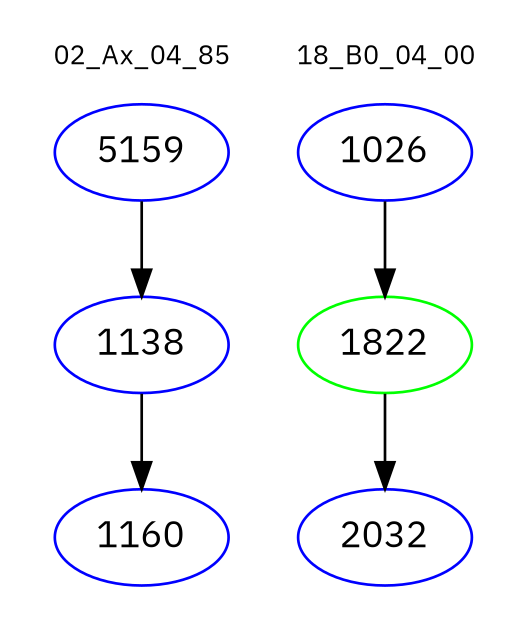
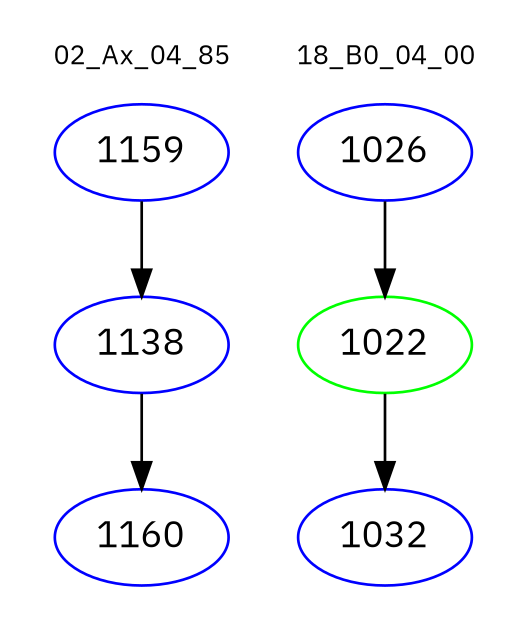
(142, 152) -> (142, 152)
(385, 345) -> (385, 345)
(385, 537) -> (385, 537)
